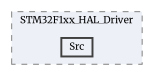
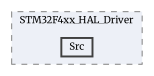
(77, 21) -> (77, 21)
